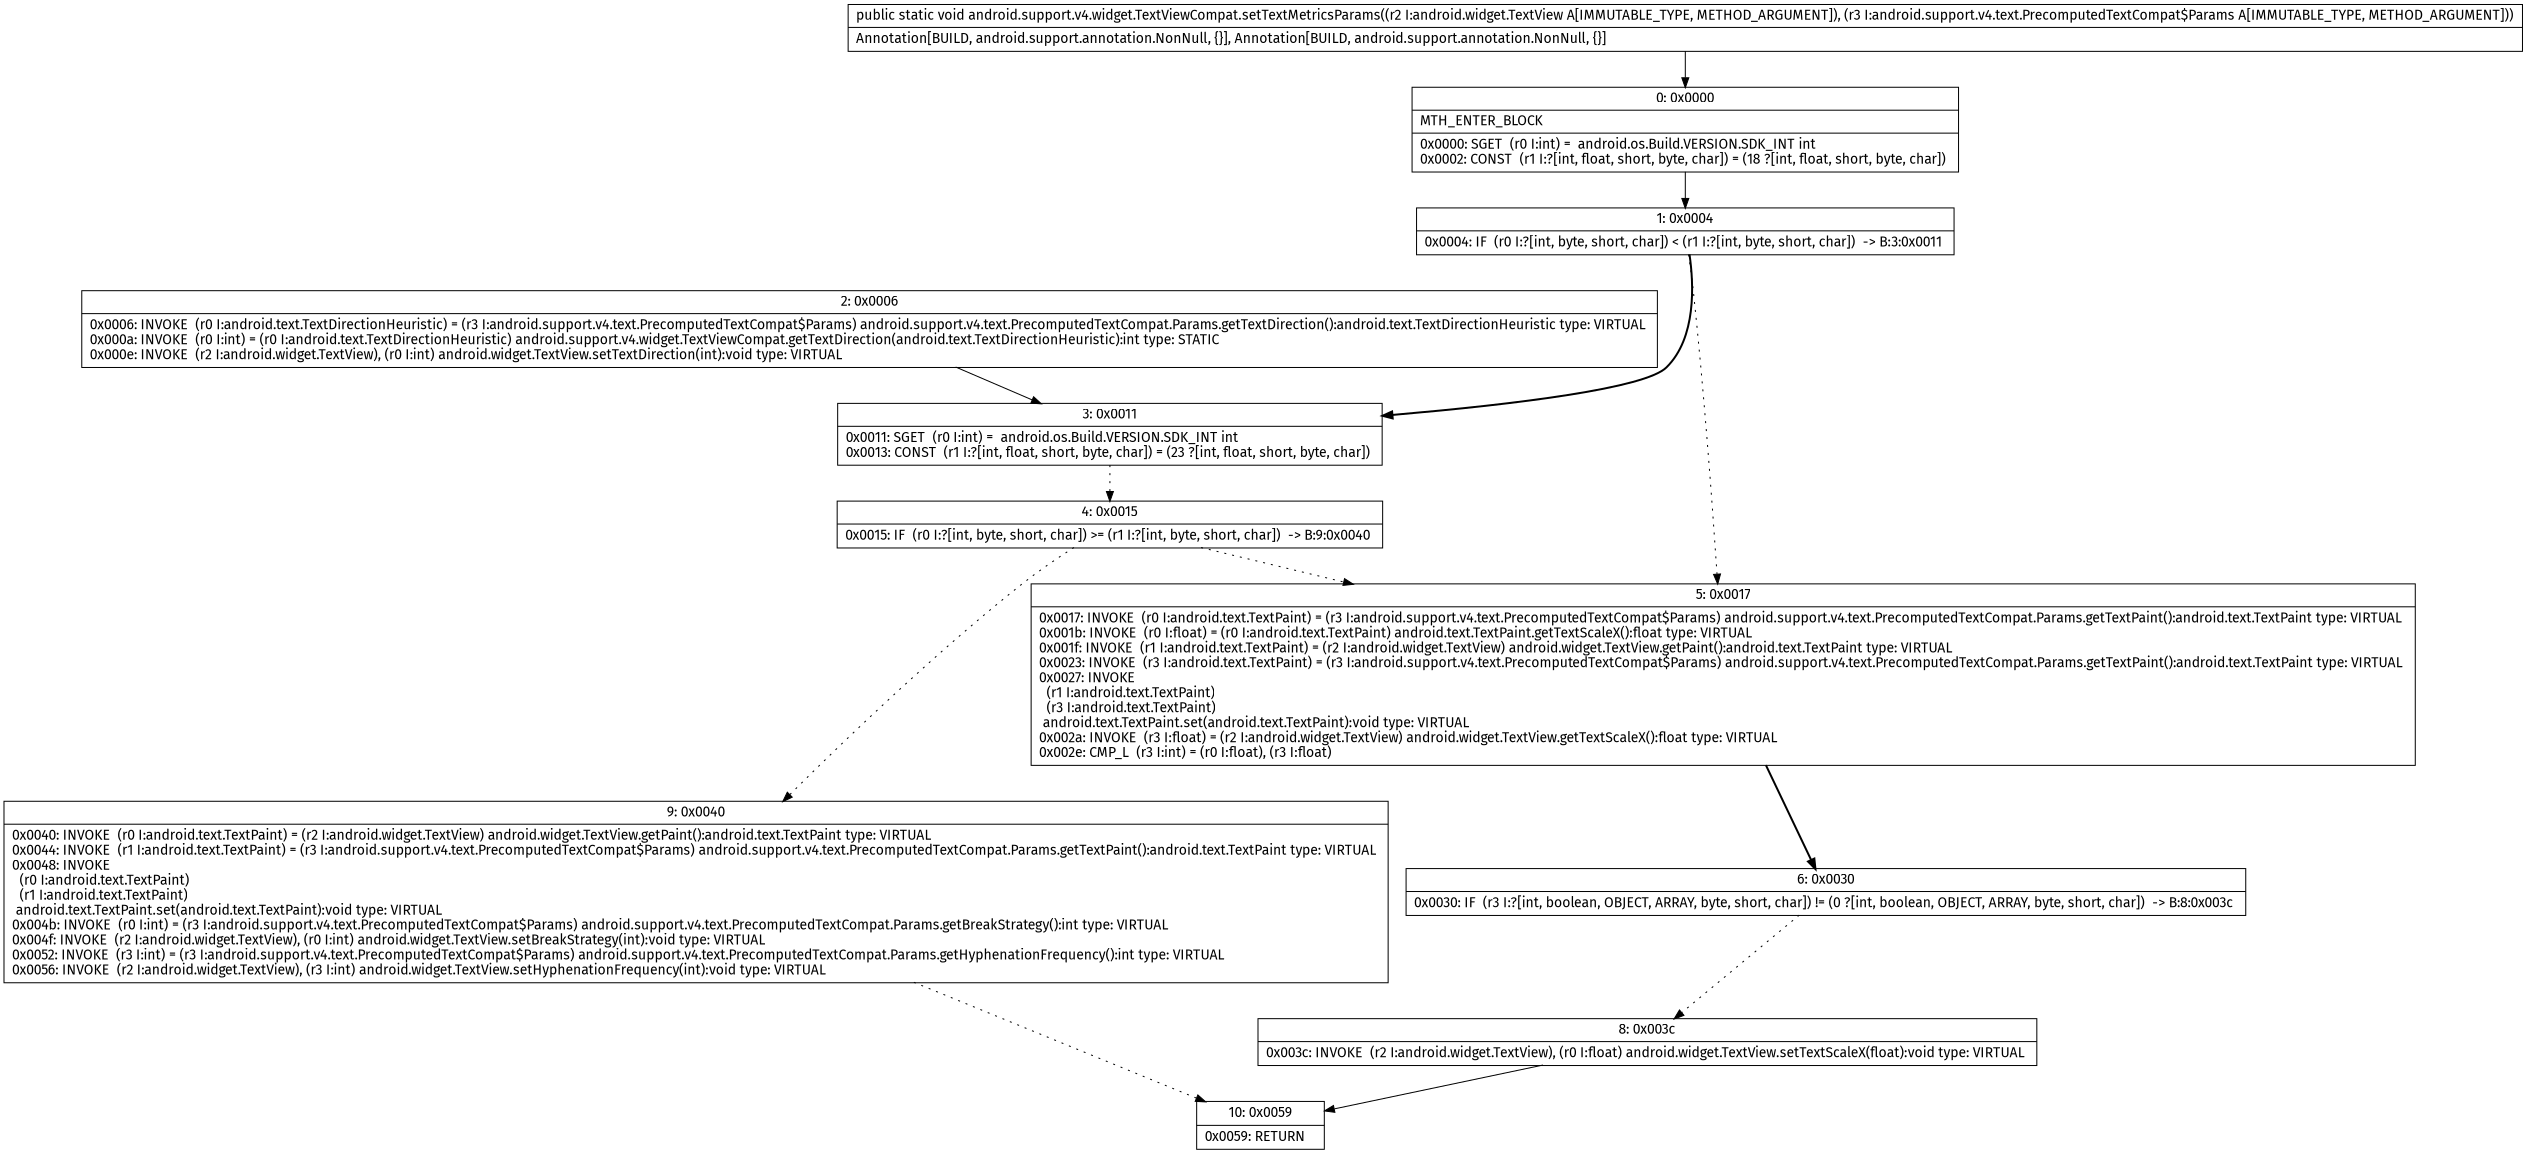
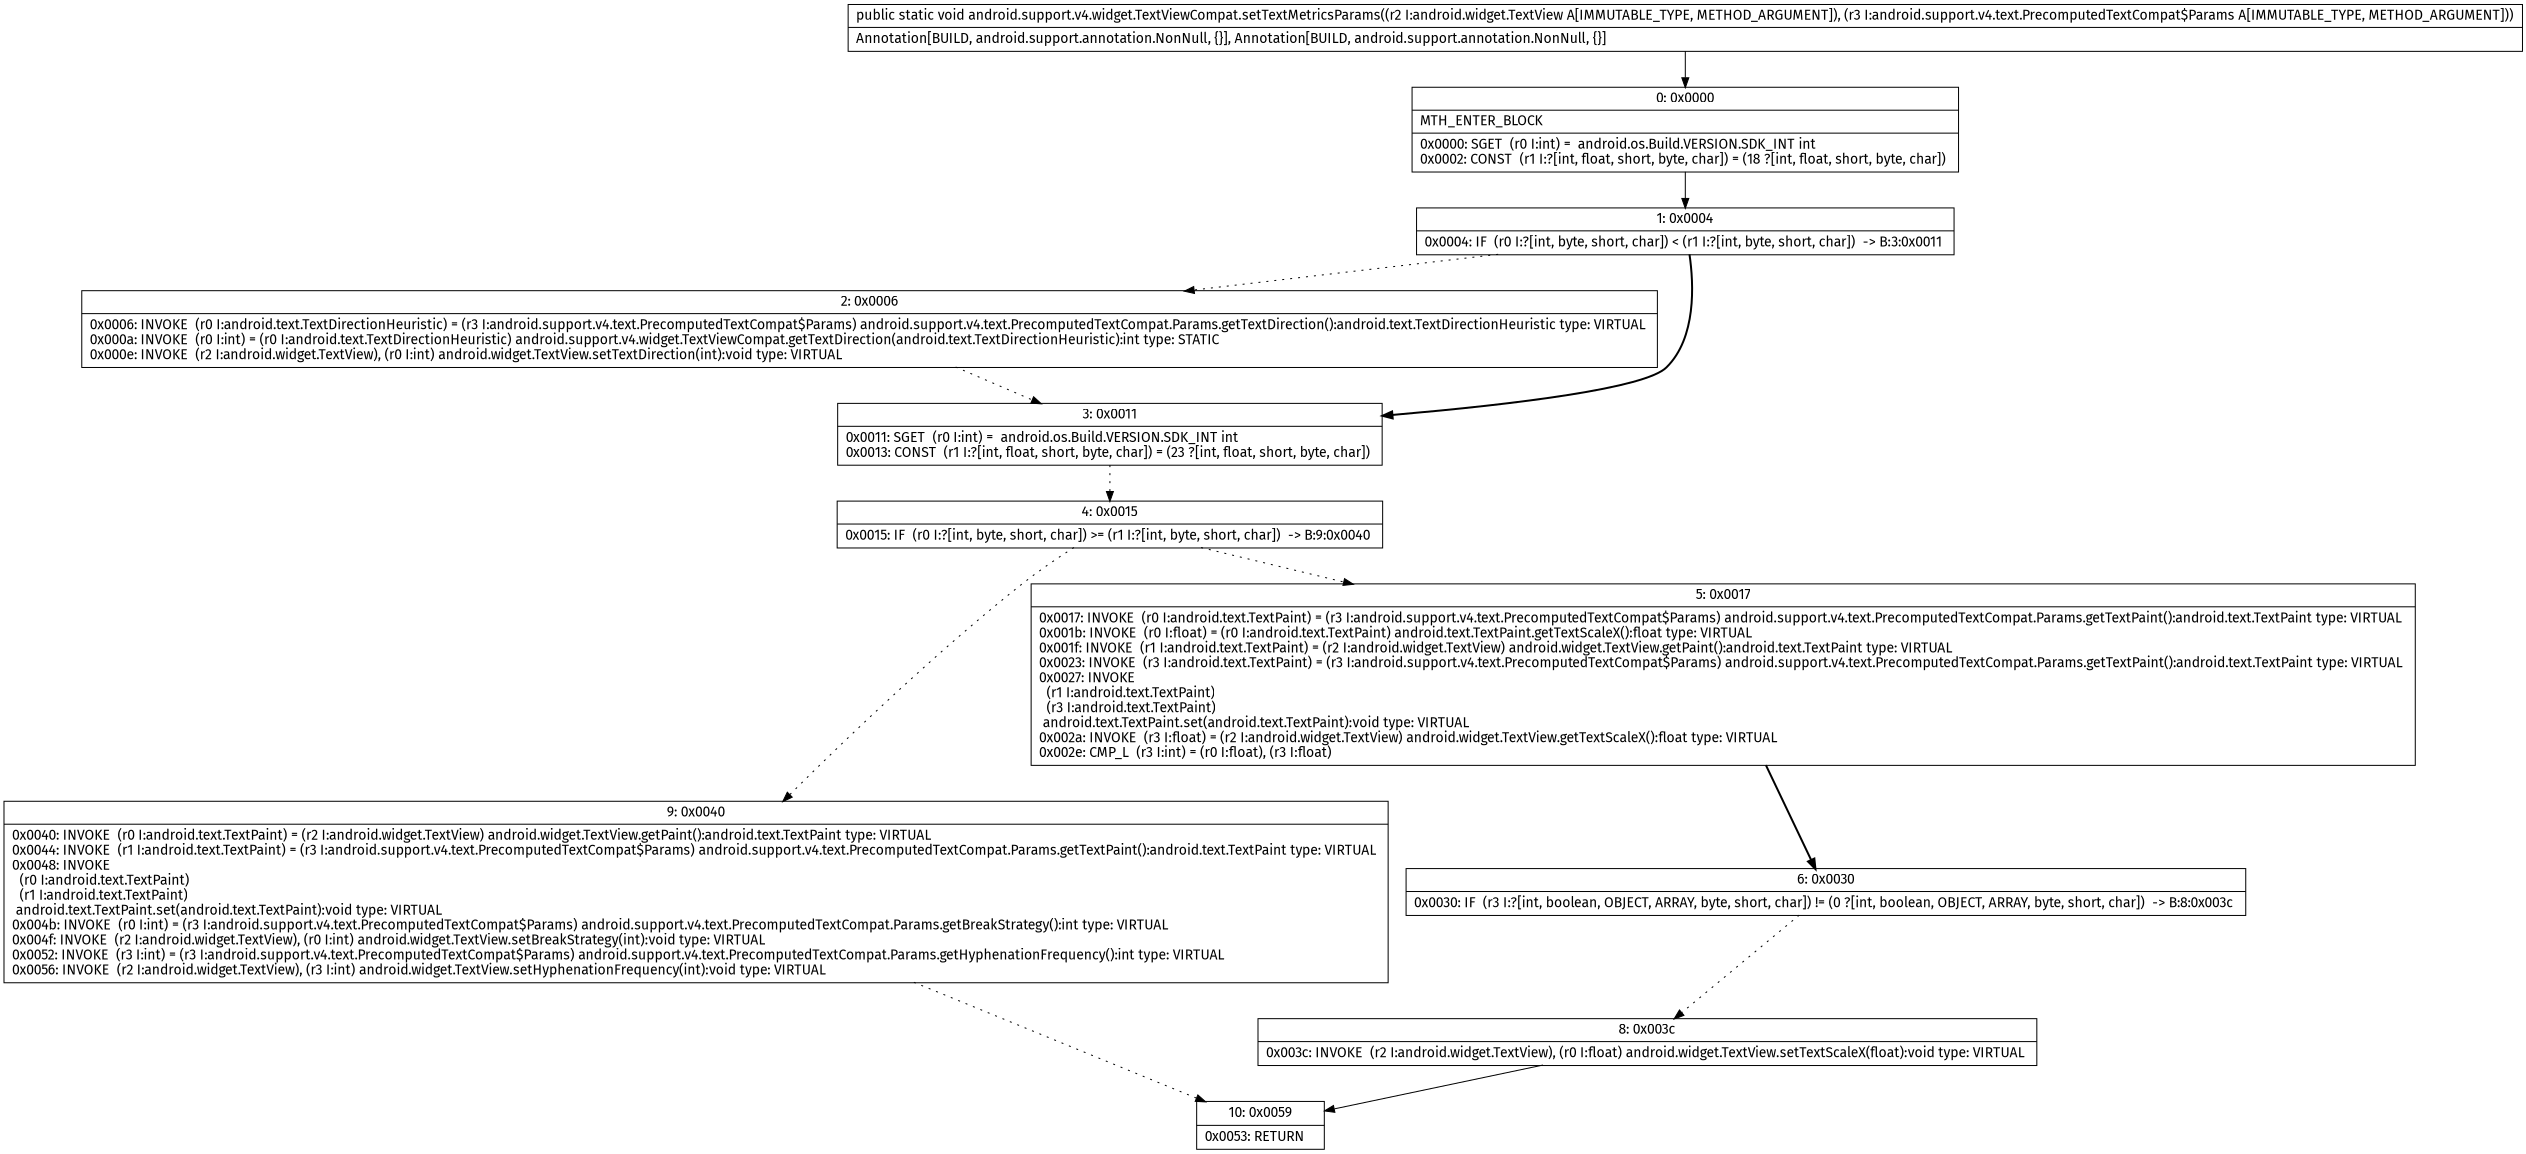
(994, 383) -> (994, 383)
(1705, 414) -> (1346, 272)
(1260, 1137) -> (1260, 1137)
